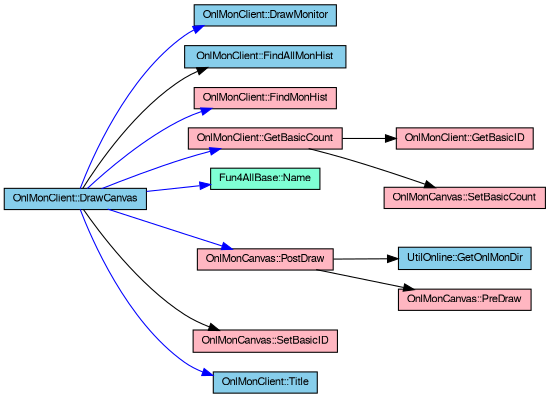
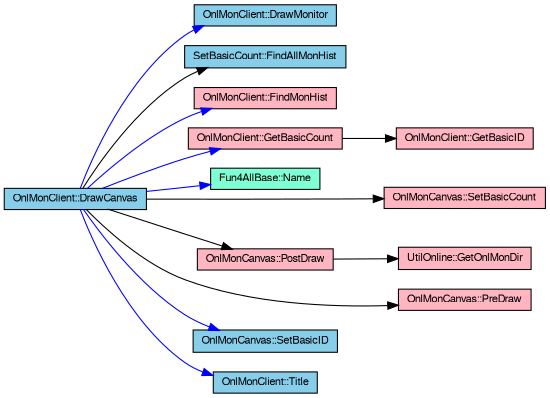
(265, 57) -> (265, 57)
(367, 165) -> (260, 199)
(165, 228) -> (165, 228)
(465, 258) -> (465, 258)
(139, 277) -> (139, 277)
(360, 279) -> (225, 291)
(265, 341) -> (265, 341)
